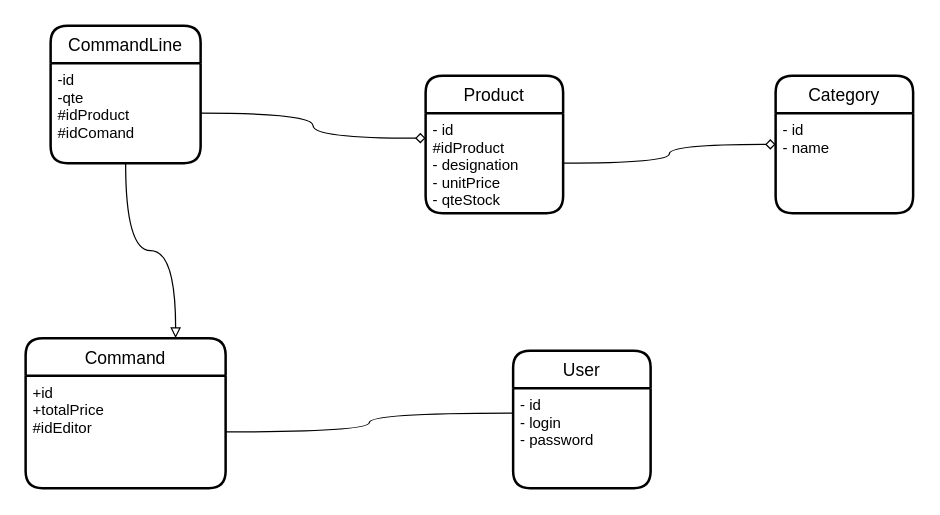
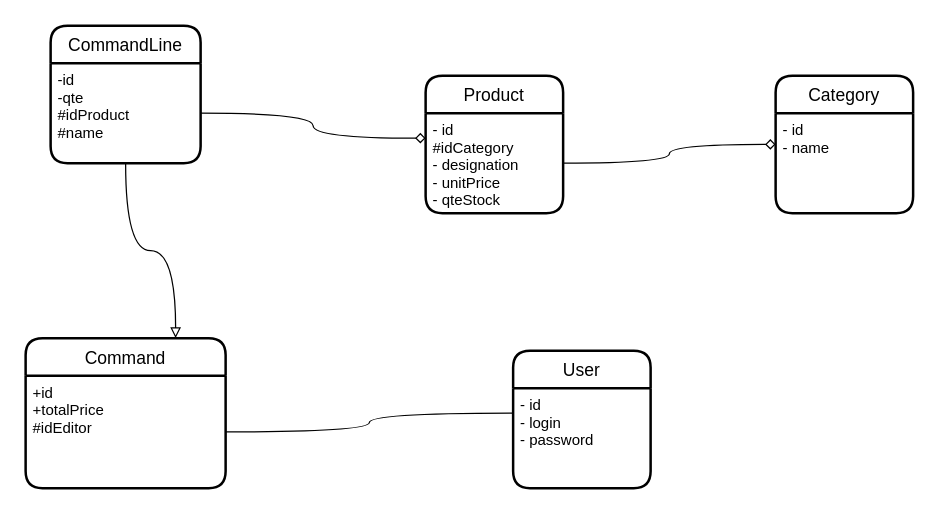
(68, 80) -> (68, 80)
(445, 130) -> (445, 130)
